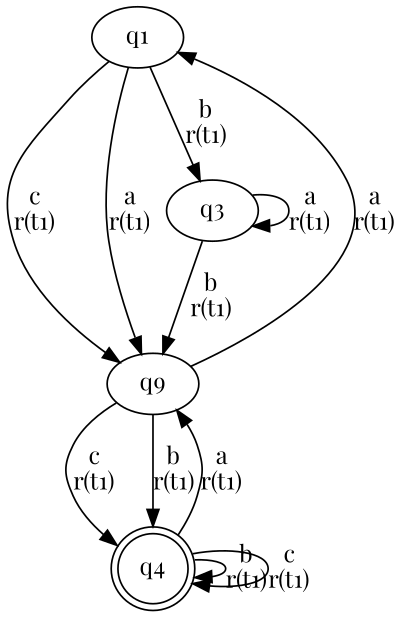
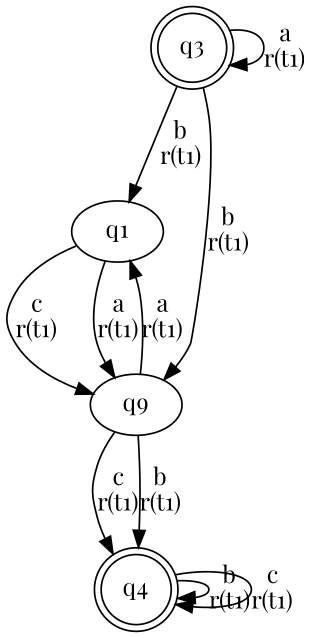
(172, 116) -> (156, 136)
(212, 211) -> (192, 48)
(201, 481) -> none
